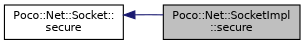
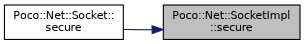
(149, 15) -> (138, 30)
